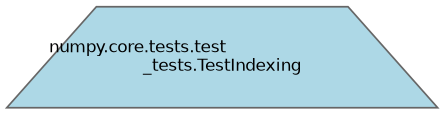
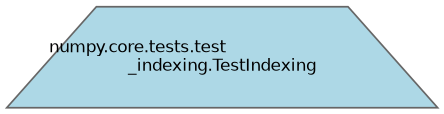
(222, 57) -> (222, 57)
